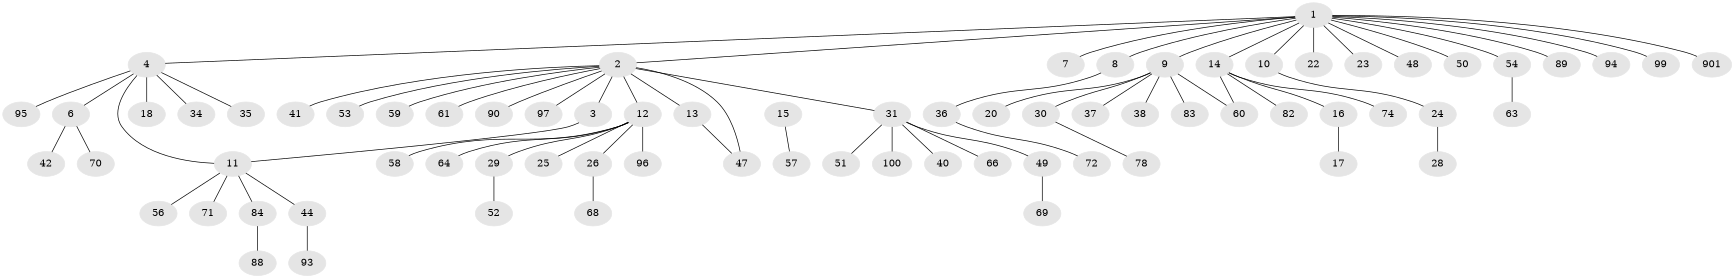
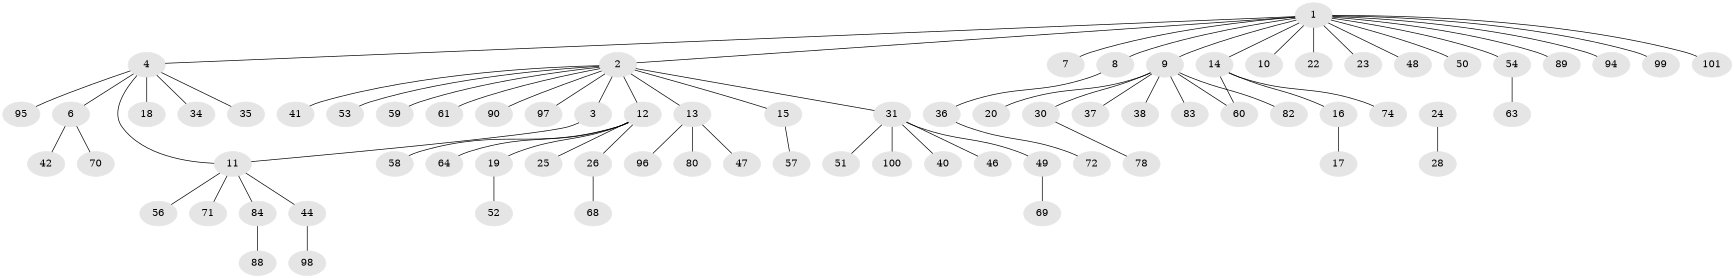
(1712, 65) -> (1712, 65)
(1252, 90) -> (1220, 87)
(1351, 90) -> none
(704, 92) -> (701, 89)
(643, 139) -> (668, 139)
(494, 164) -> (494, 164)
none -> (692, 164)
(993, 164) -> (993, 164)
(307, 263) -> (307, 263)
